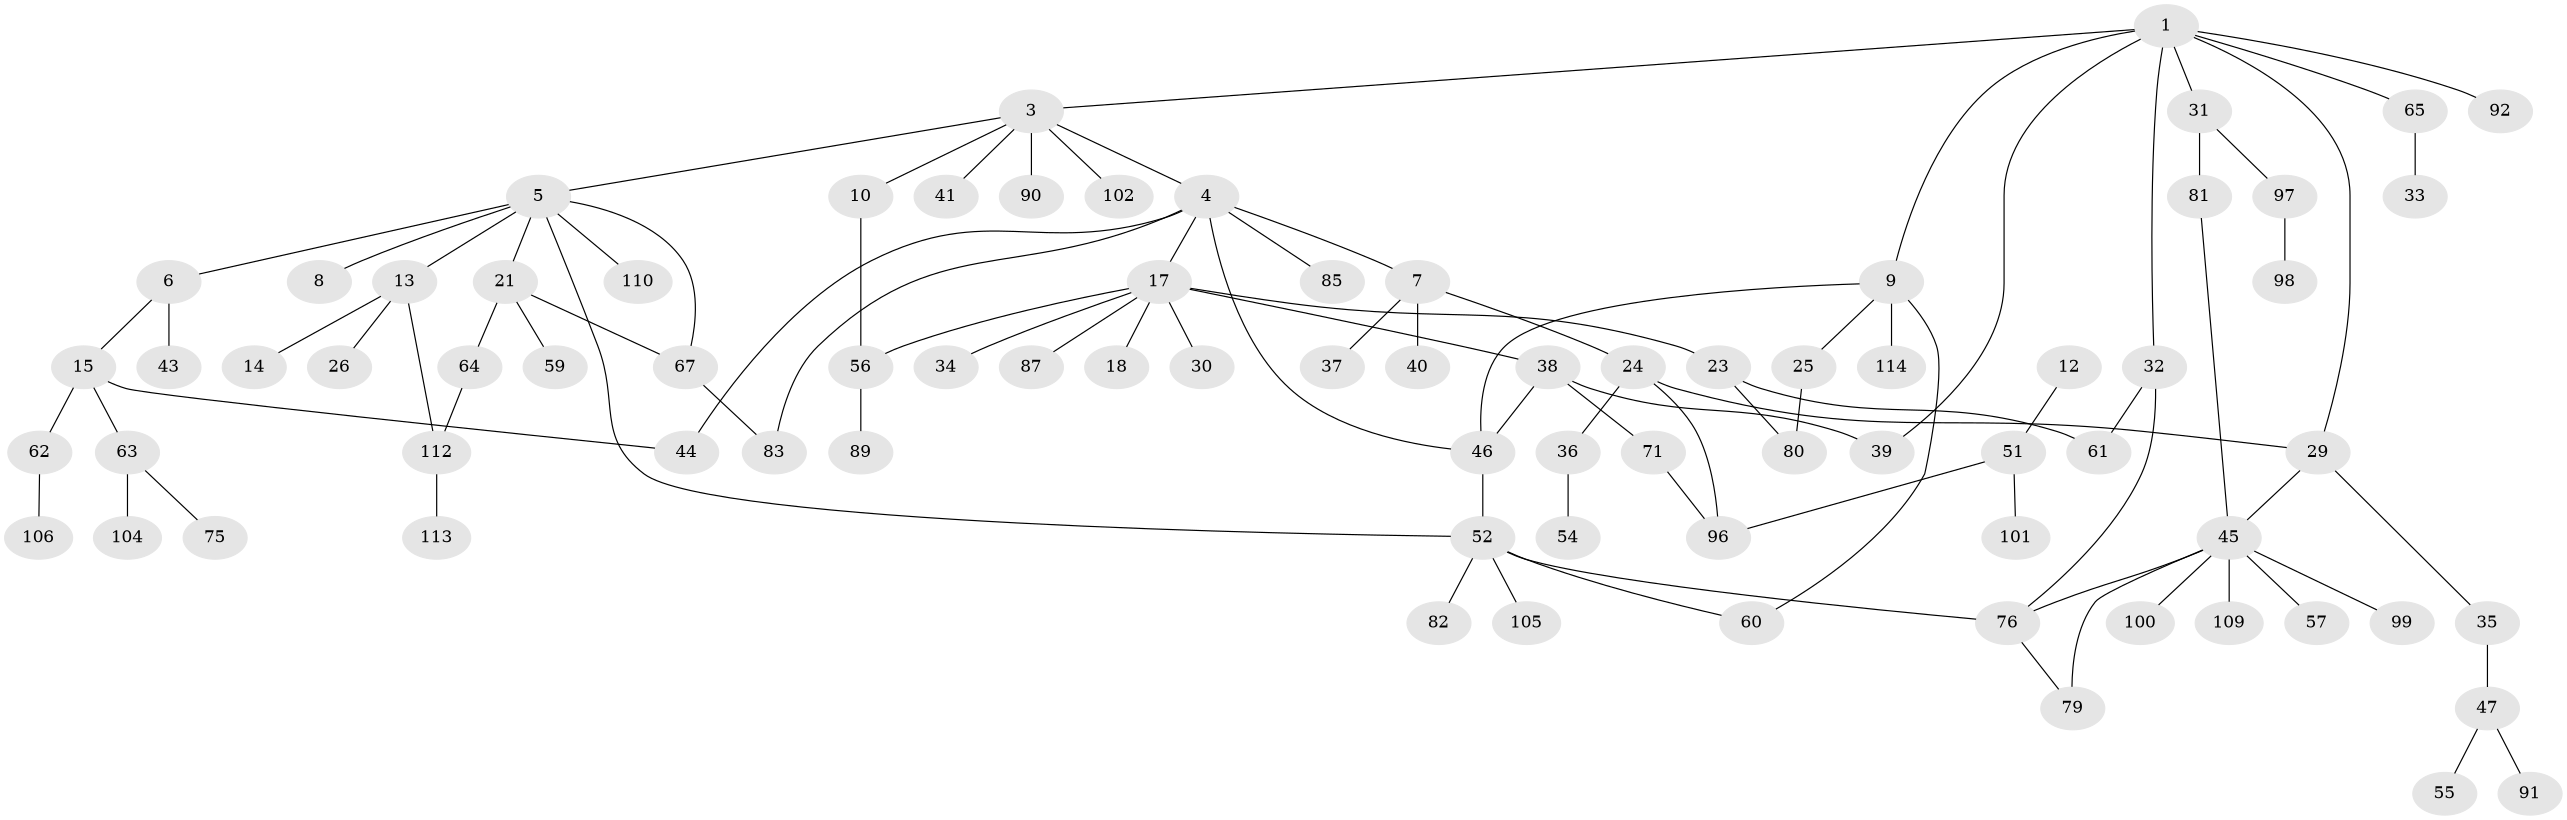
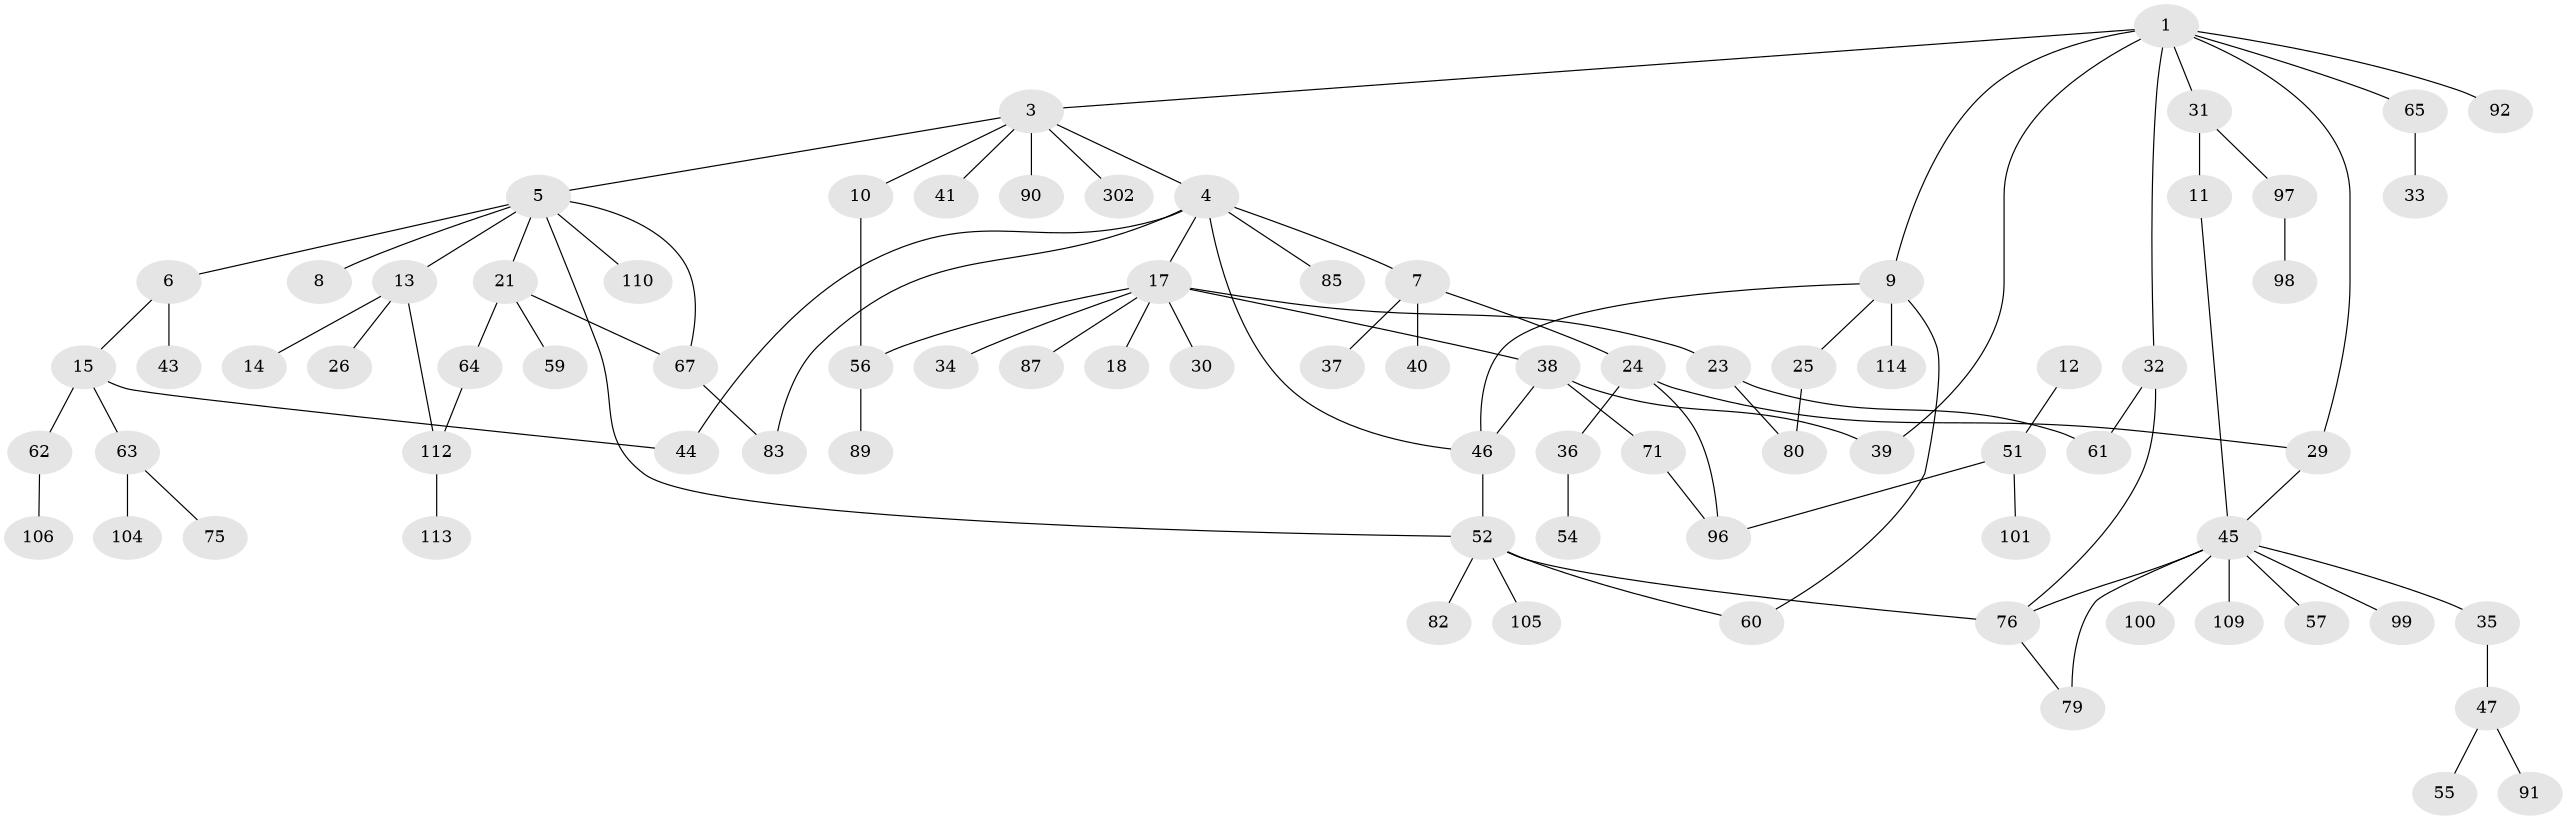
(1119, 197) -> (1119, 197)
(2200, 197) -> (2200, 197)
(2403, 538) -> (2362, 574)
